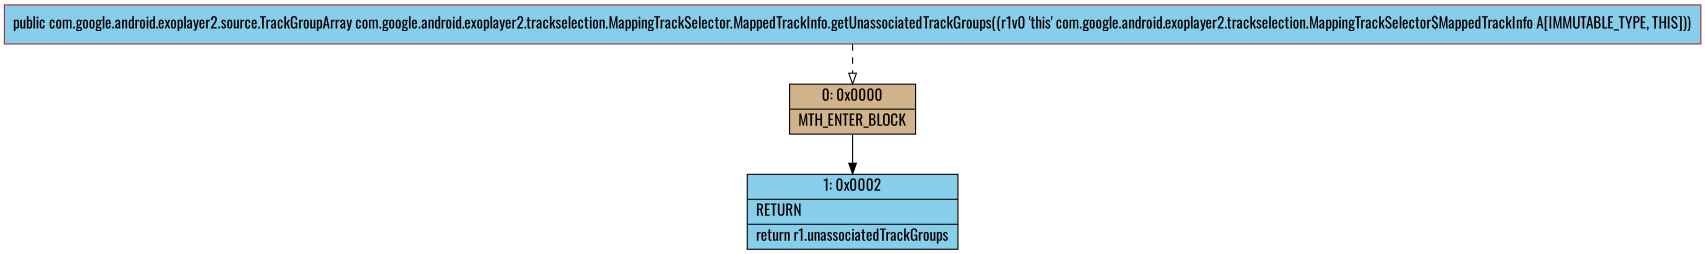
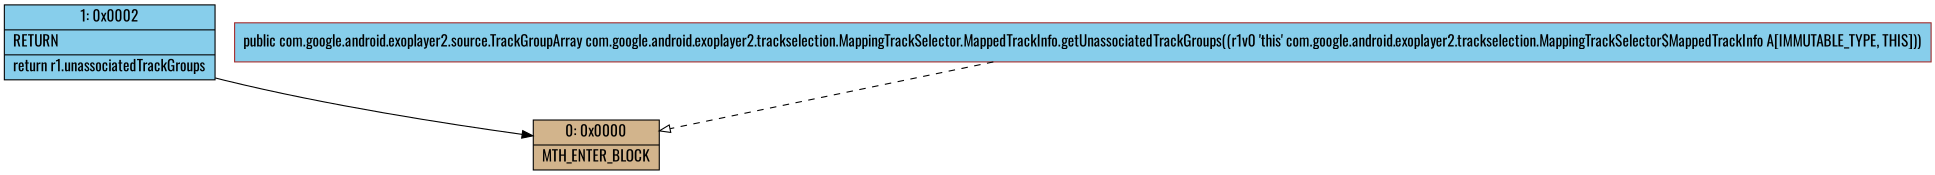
(853, 149) -> (368, 110)
